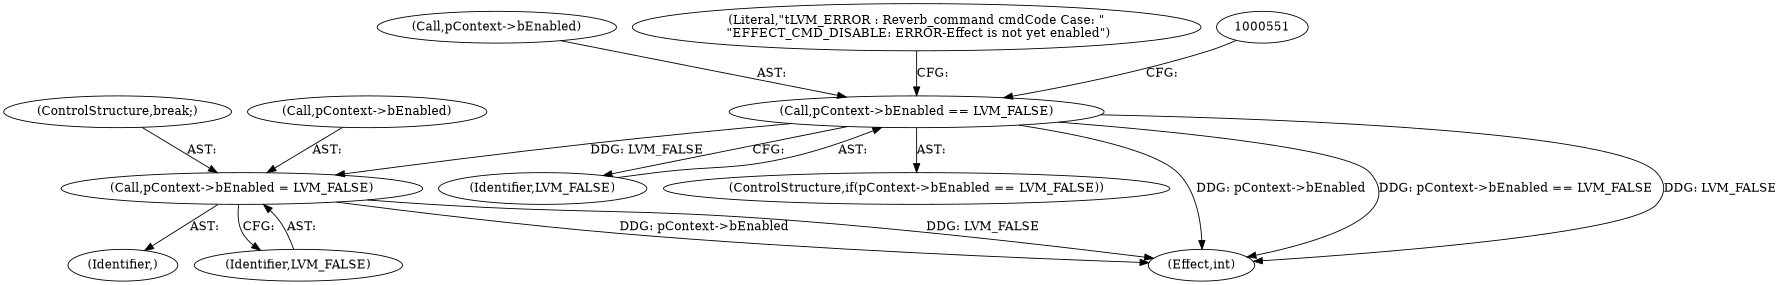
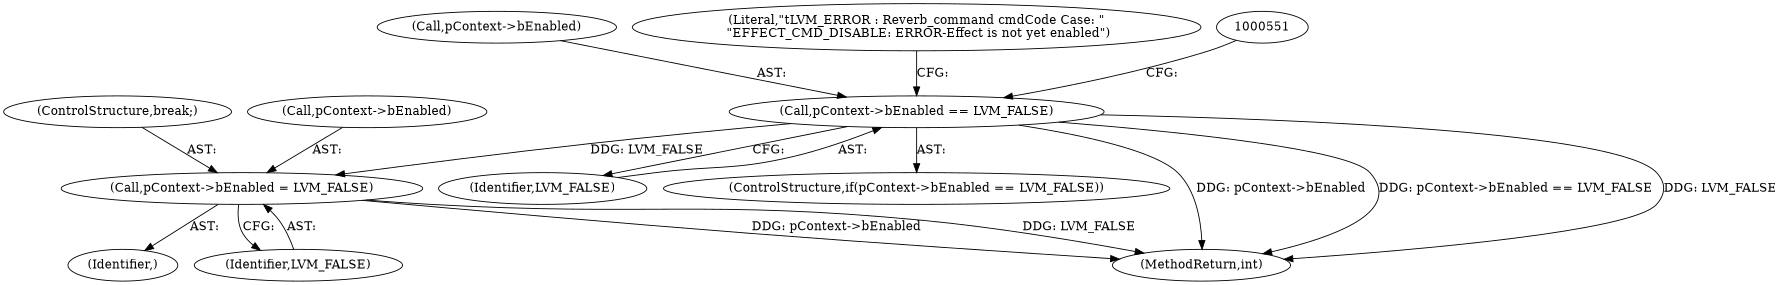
(1201, 265) -> (1201, 265)
